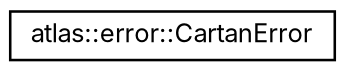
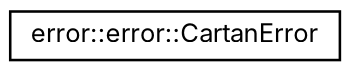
(172, 36) -> (175, 36)
